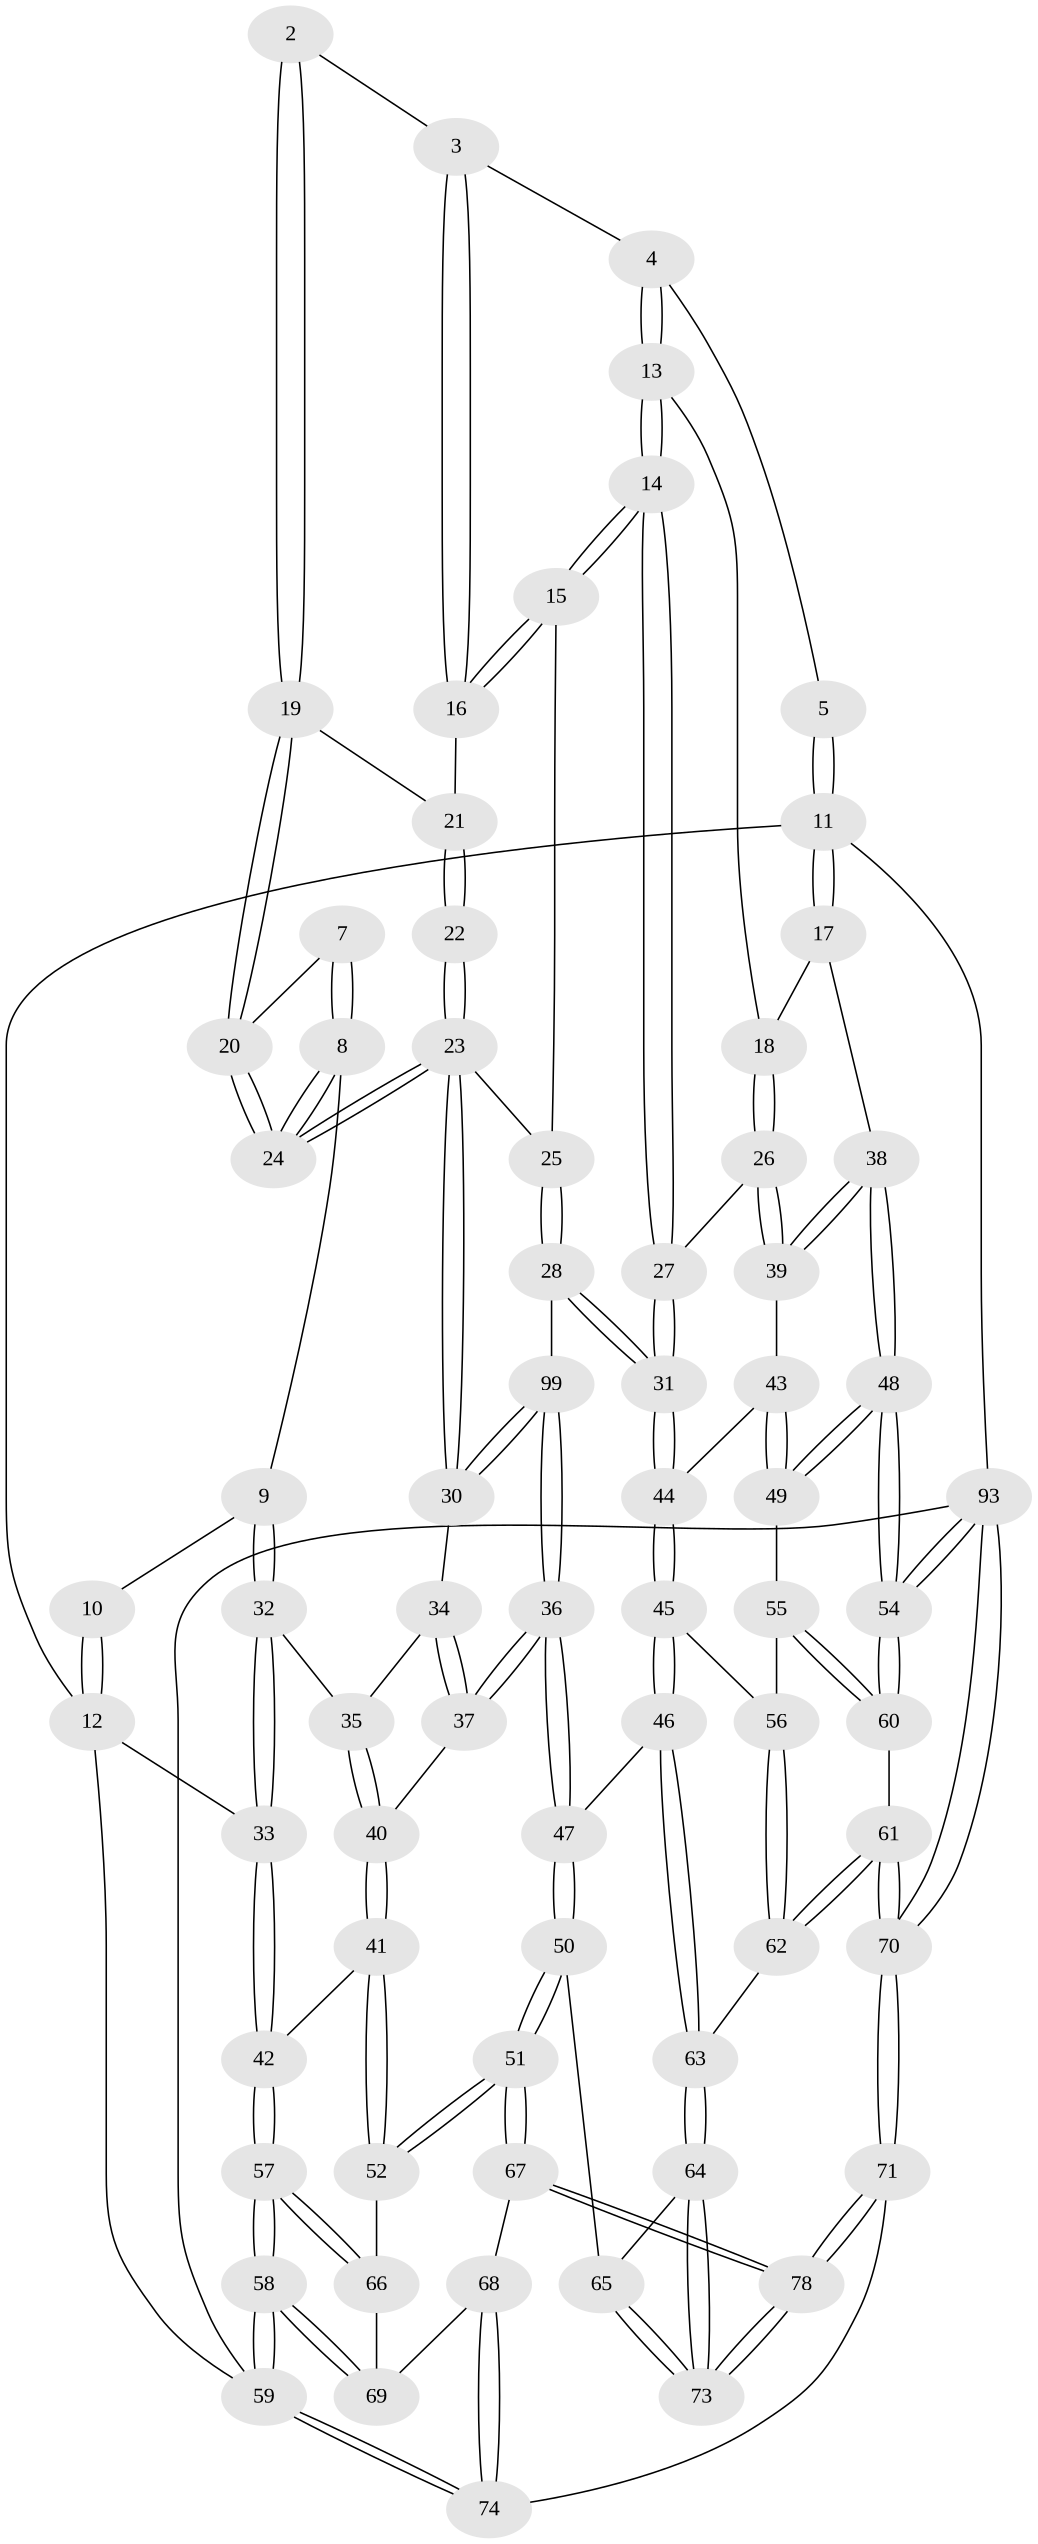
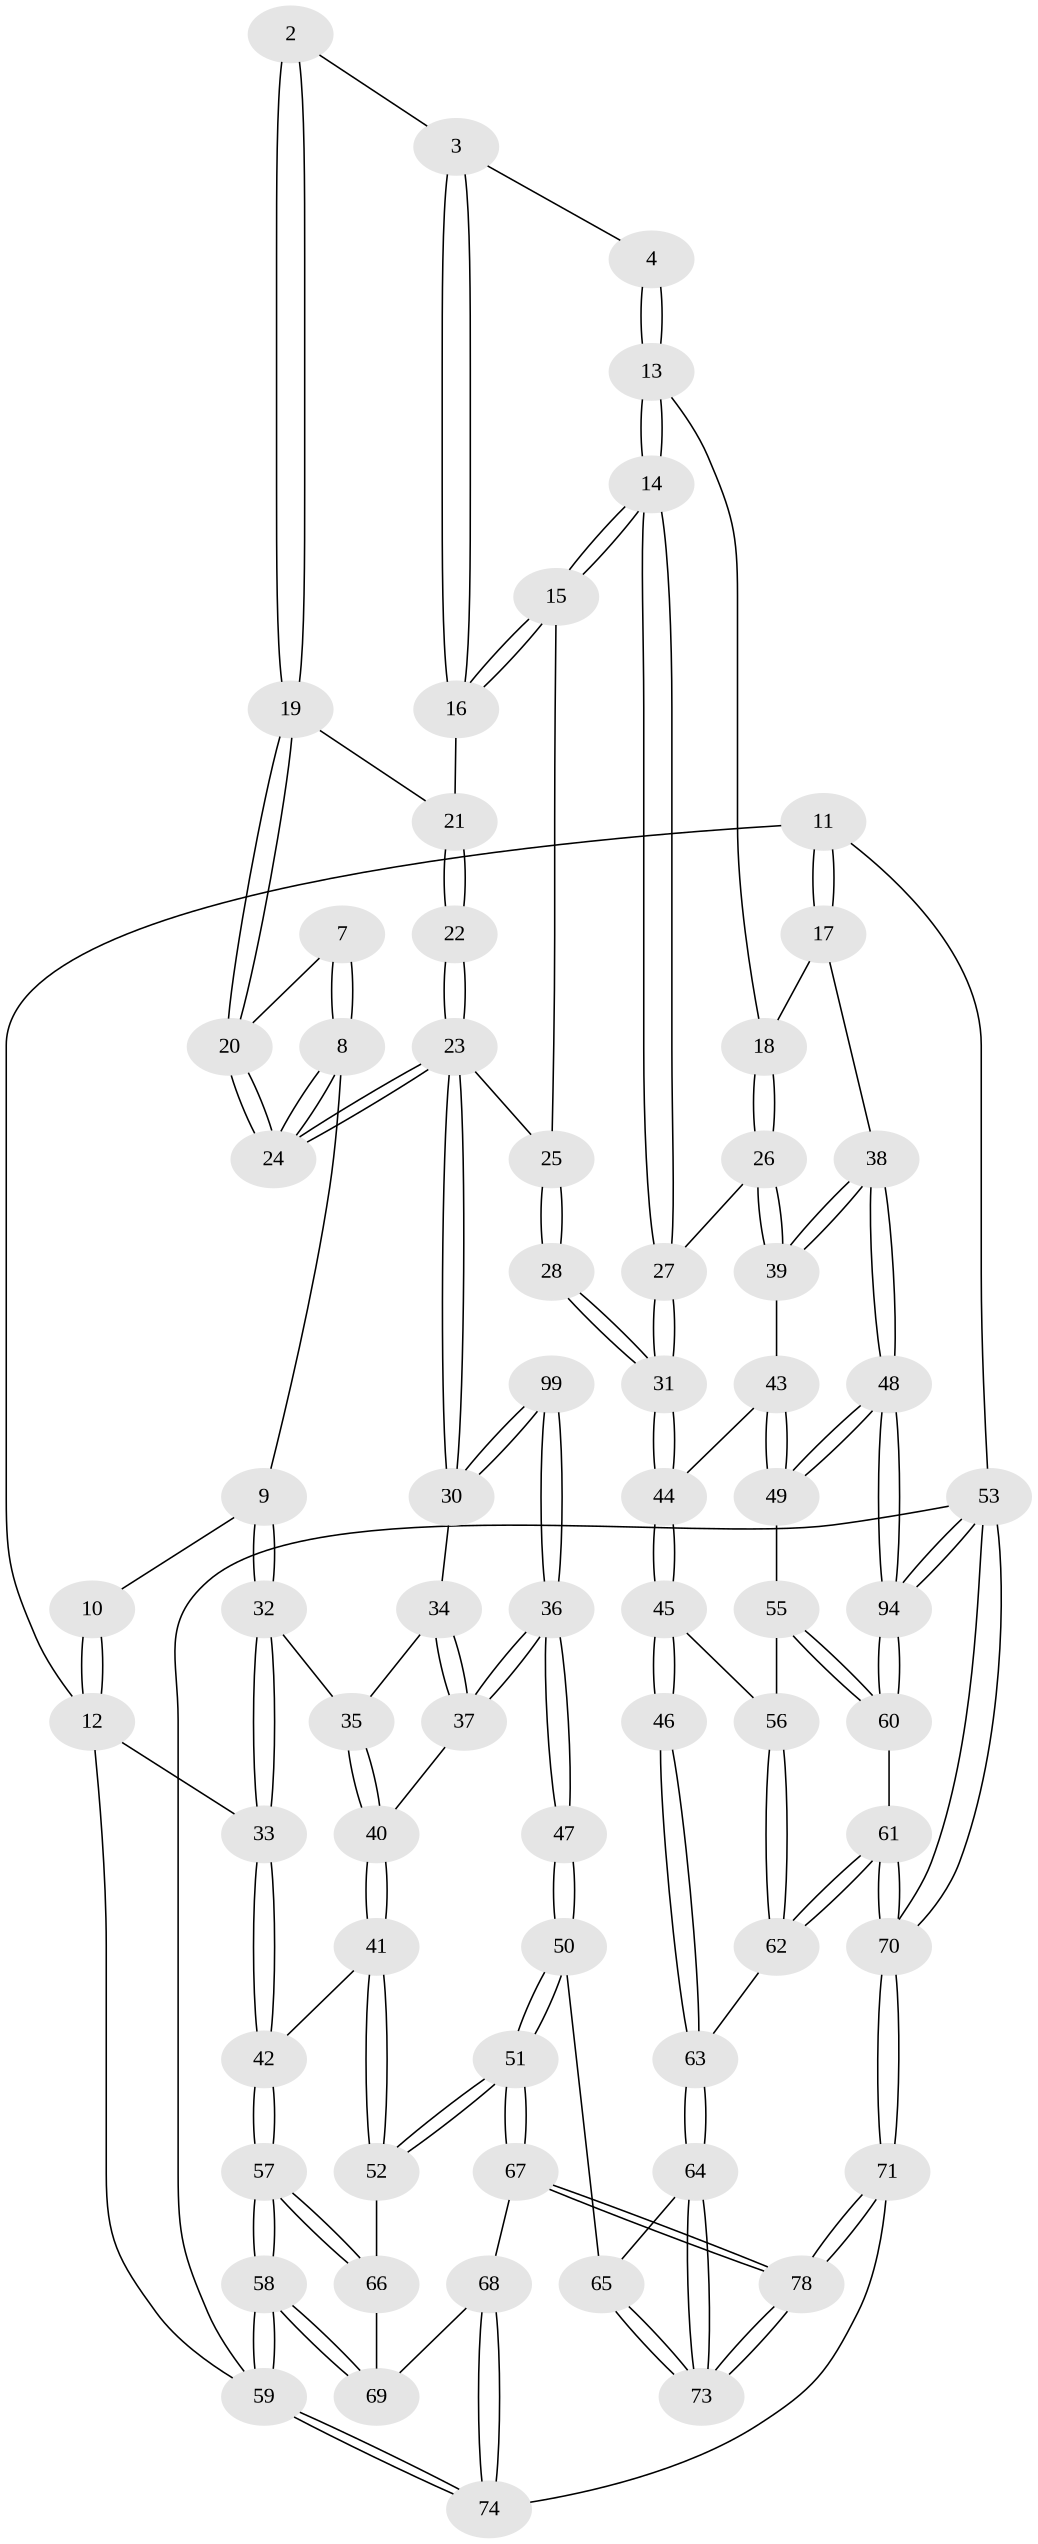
(823, 709) -> none
(552, 1328) -> none
(989, 1497) -> (989, 1497)
(889, 1609) -> (889, 1609)
(614, 1778) -> none
